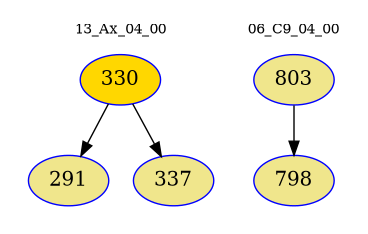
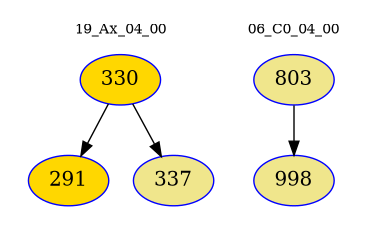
(121, 30) -> (121, 30)
(294, 30) -> (294, 30)
(69, 181) -> (69, 181)
(294, 181) -> (294, 181)
